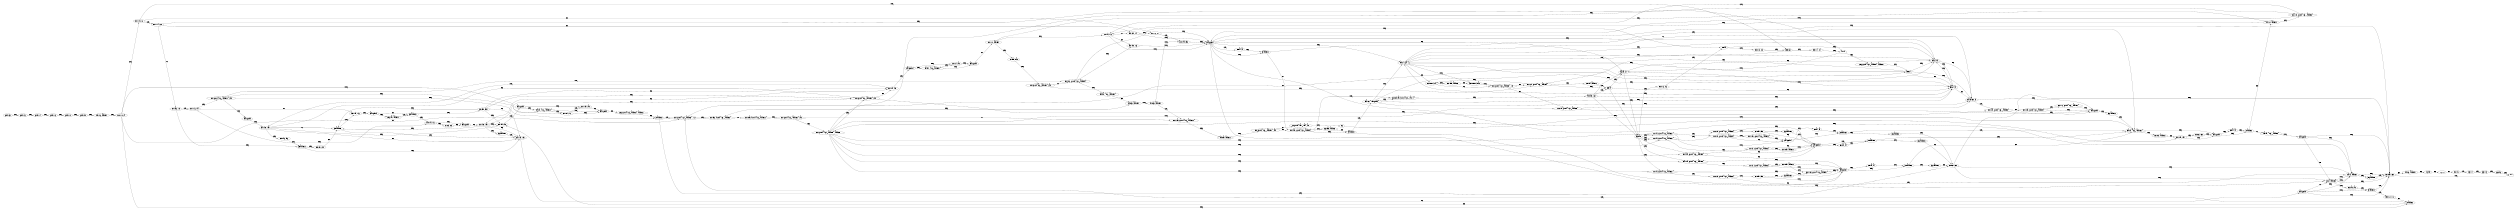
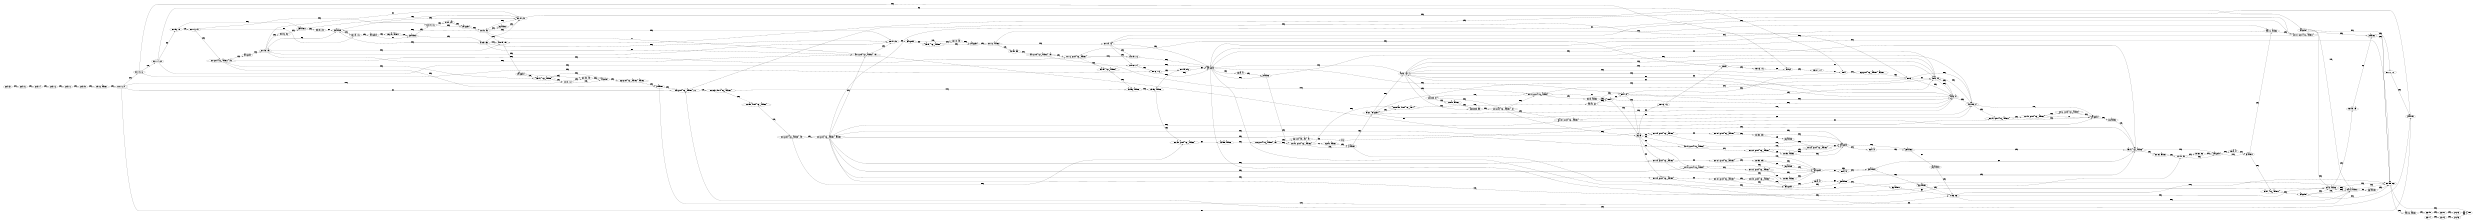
(1155, 33) -> (1156, 72)
(1614, 117) -> (1569, 128)
(448, 126) -> (449, 22)
(2463, 172) -> (2463, 213)
